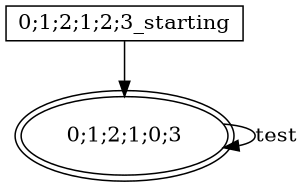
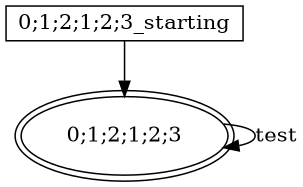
(125, 136) -> (125, 136)
